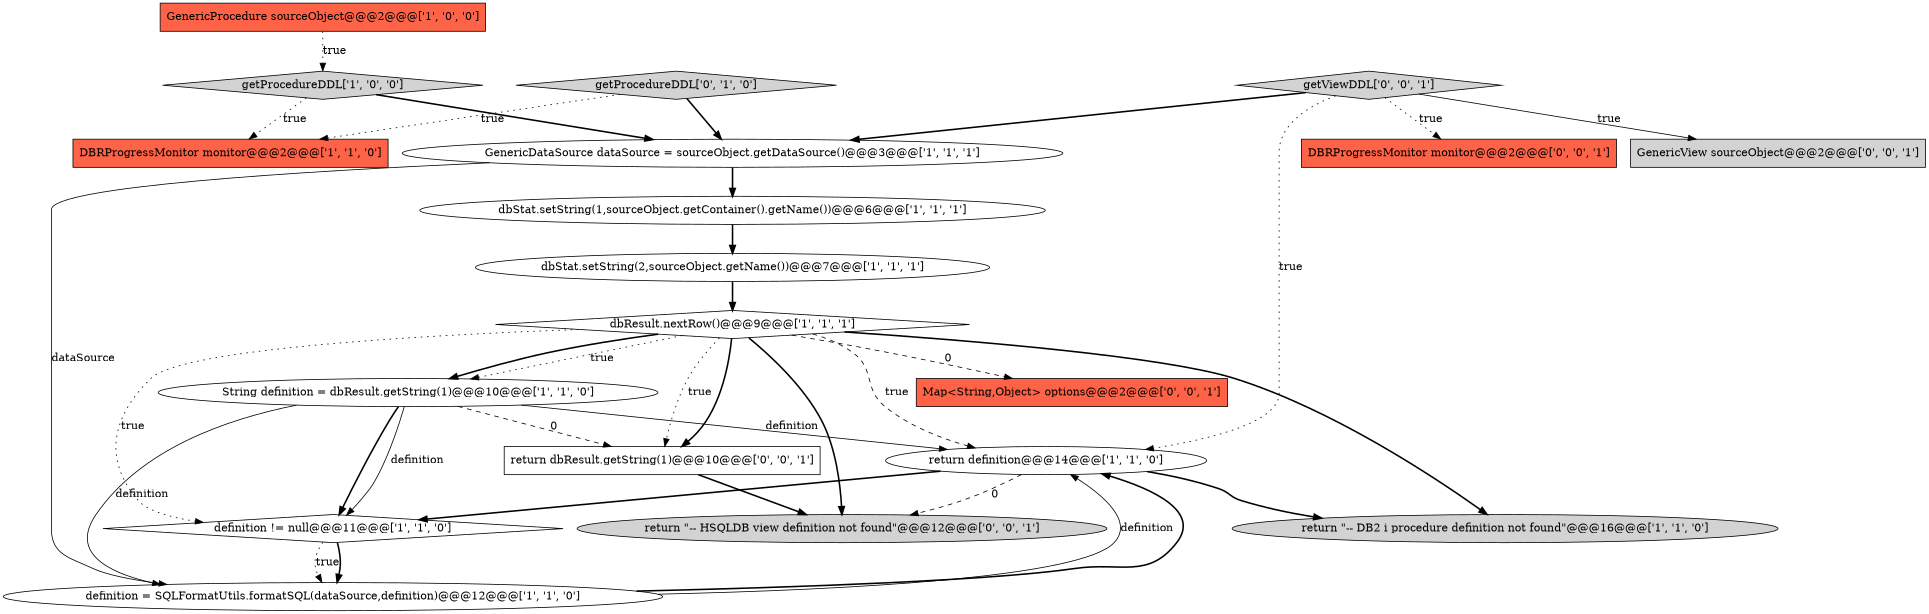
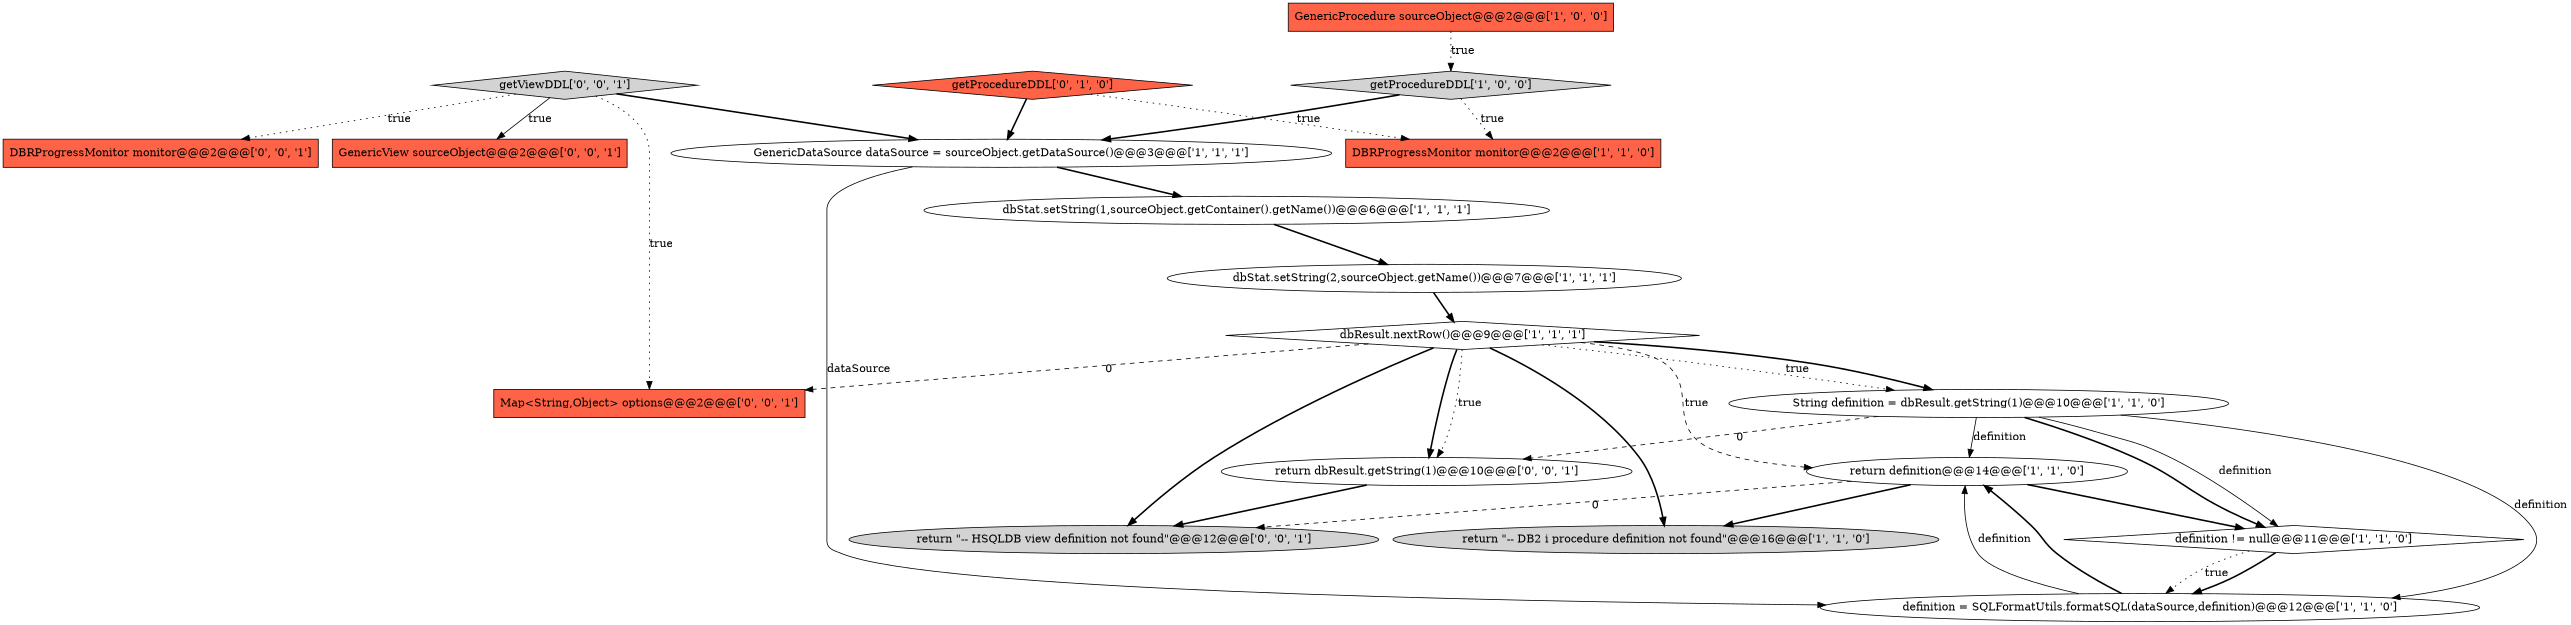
(676, 85) -> (1033, 85)
(1778, 153) -> (480, 153)
(1279, 302) -> (649, 226)
(263, 351) -> none
(662, 461) -> (1427, 472)
